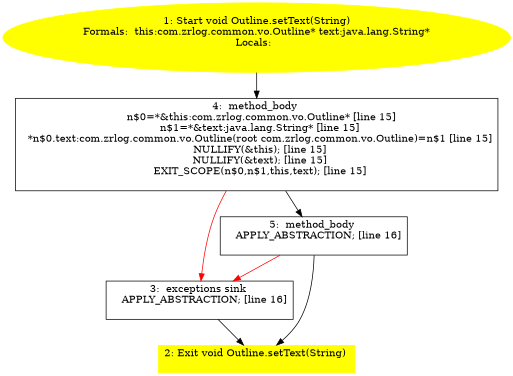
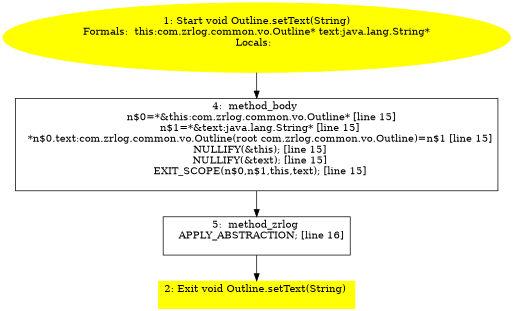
(314, 236) -> (257, 236)
(200, 300) -> none
